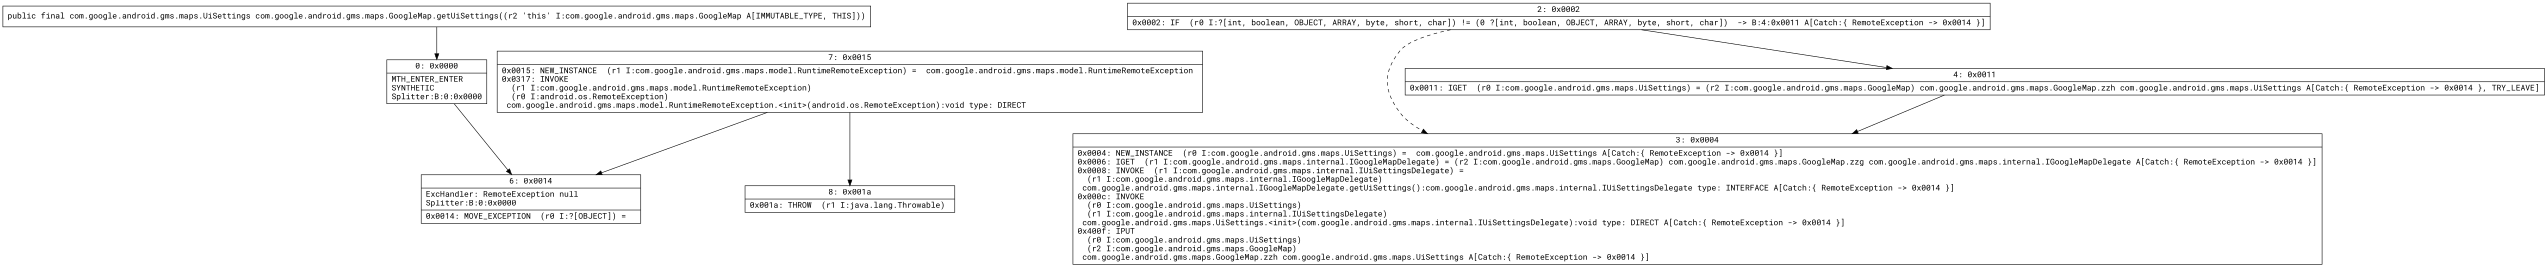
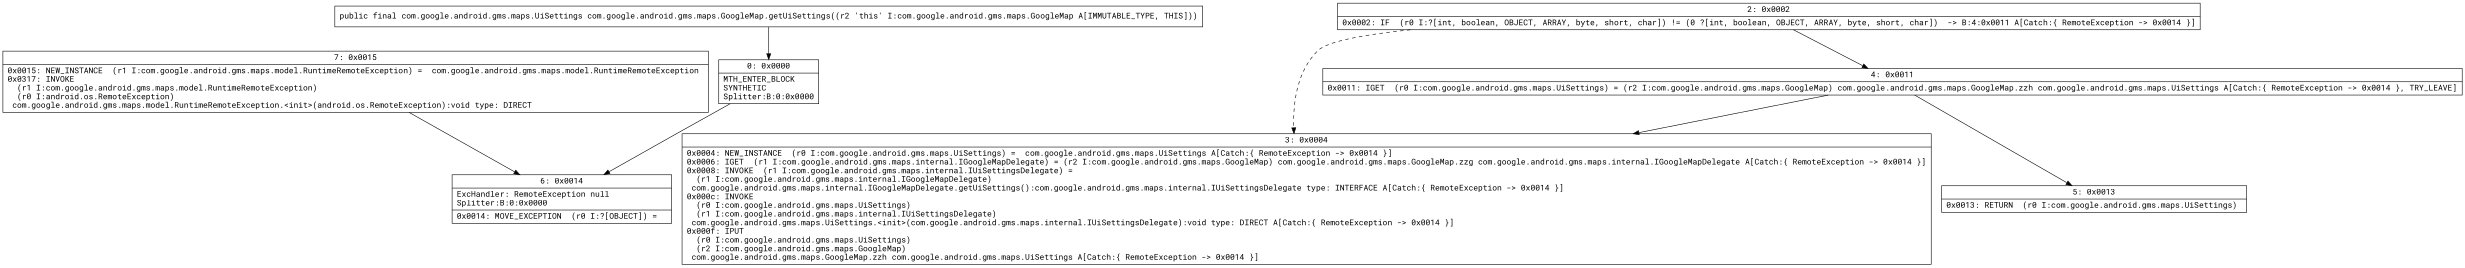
(427, 79) -> (759, 79)
(850, 199) -> none
none -> (2094, 199)
(1111, 231) -> (720, 231)
